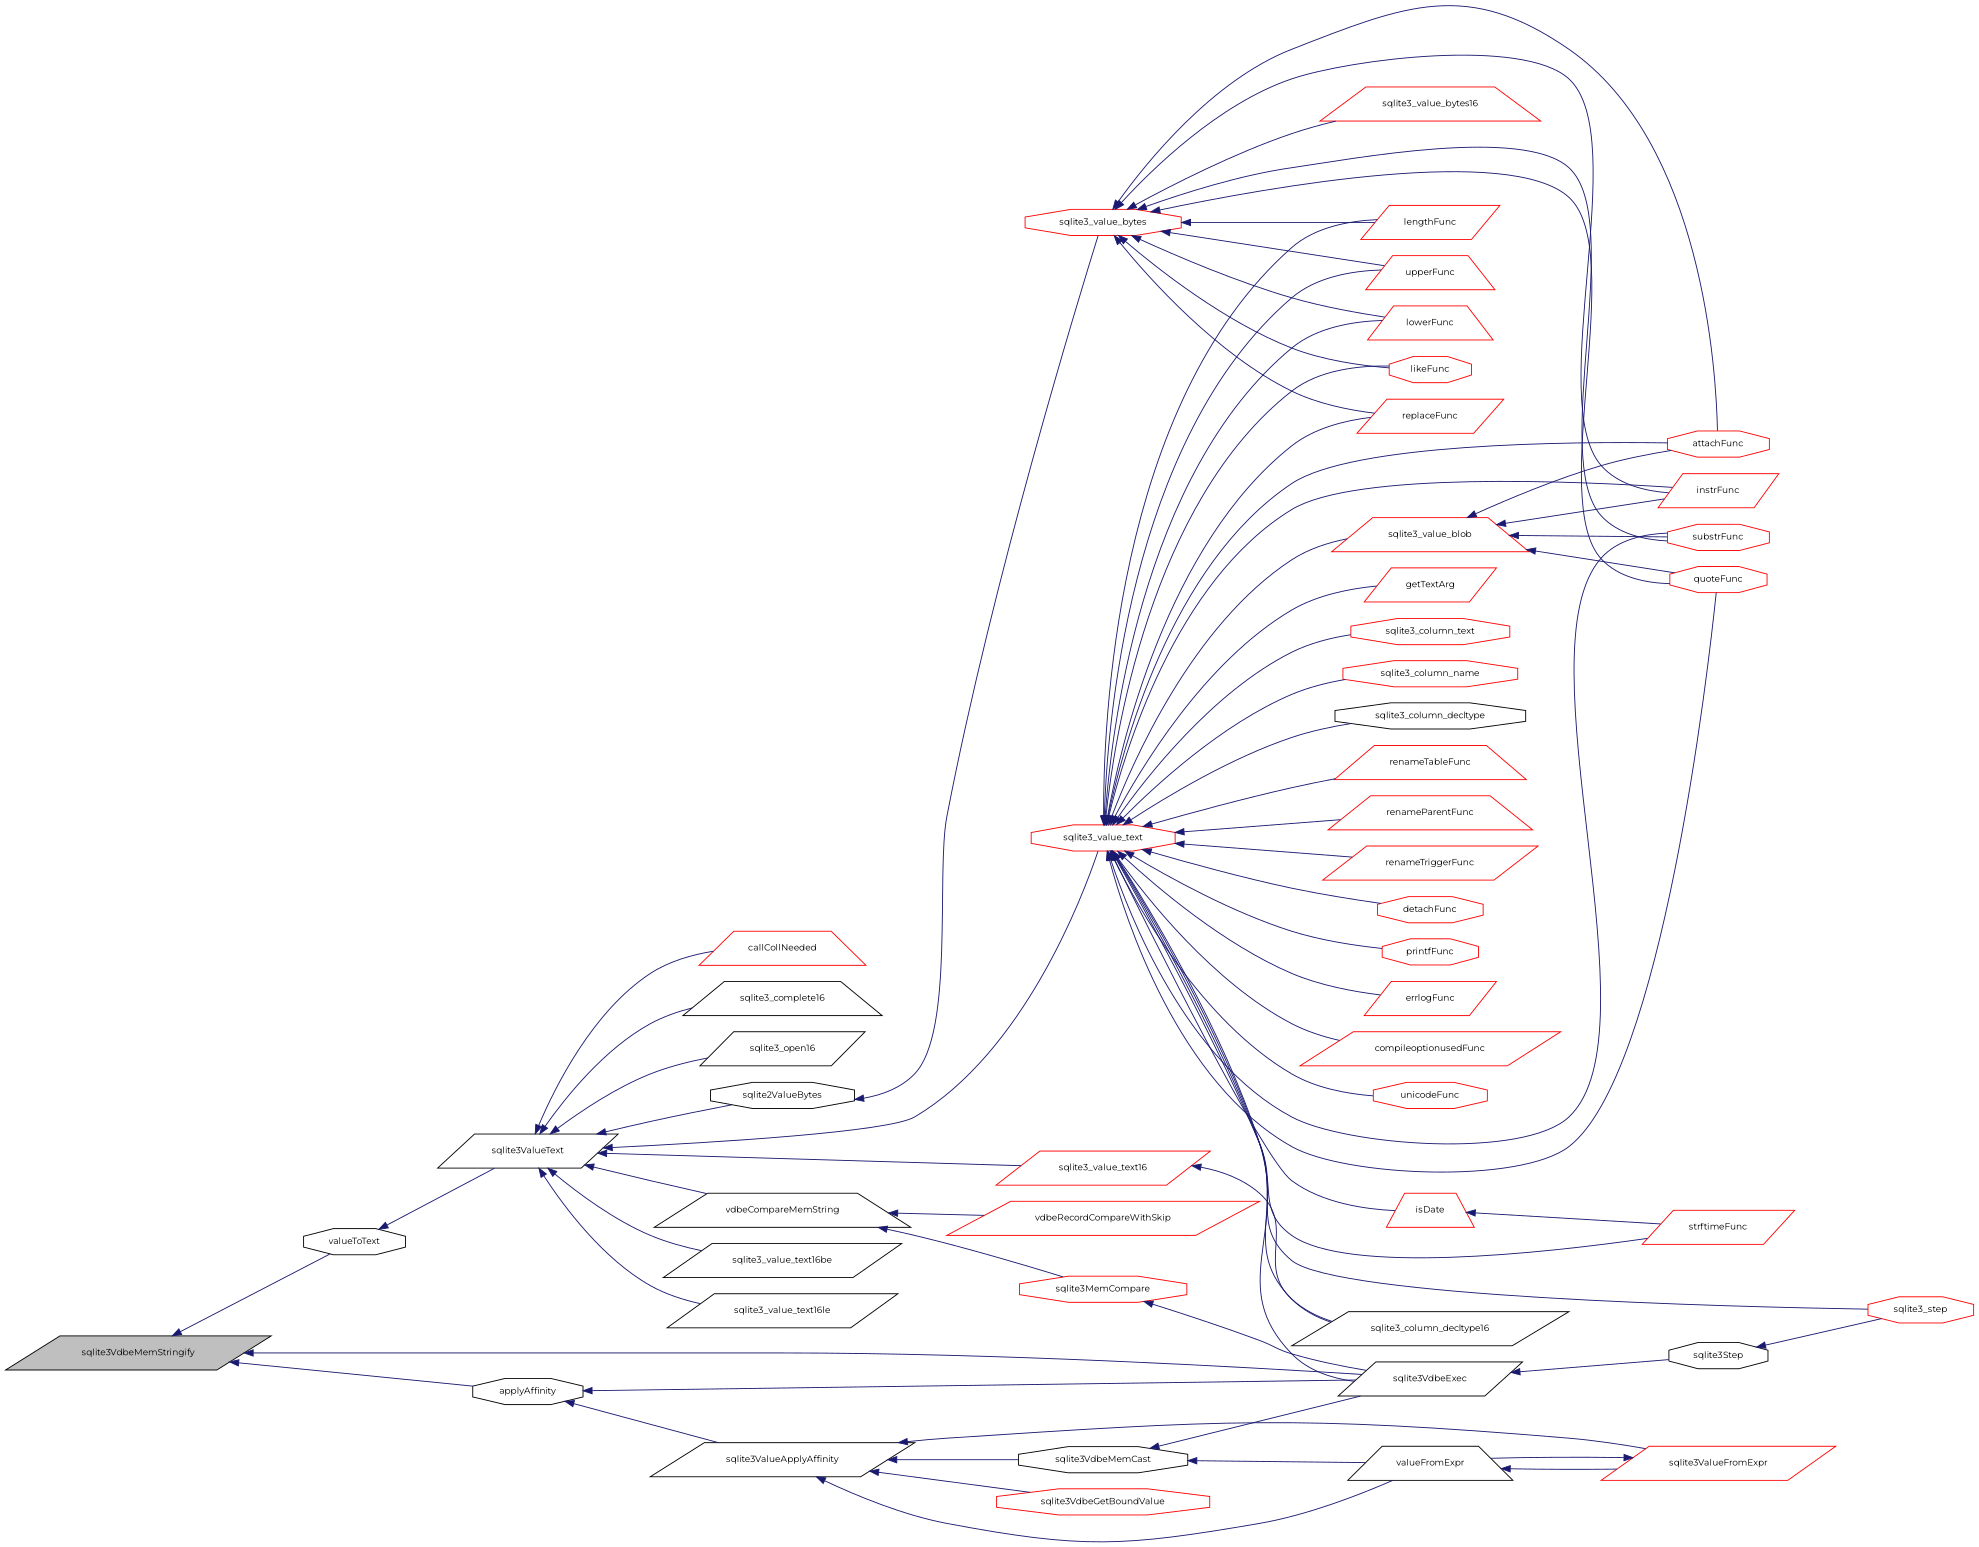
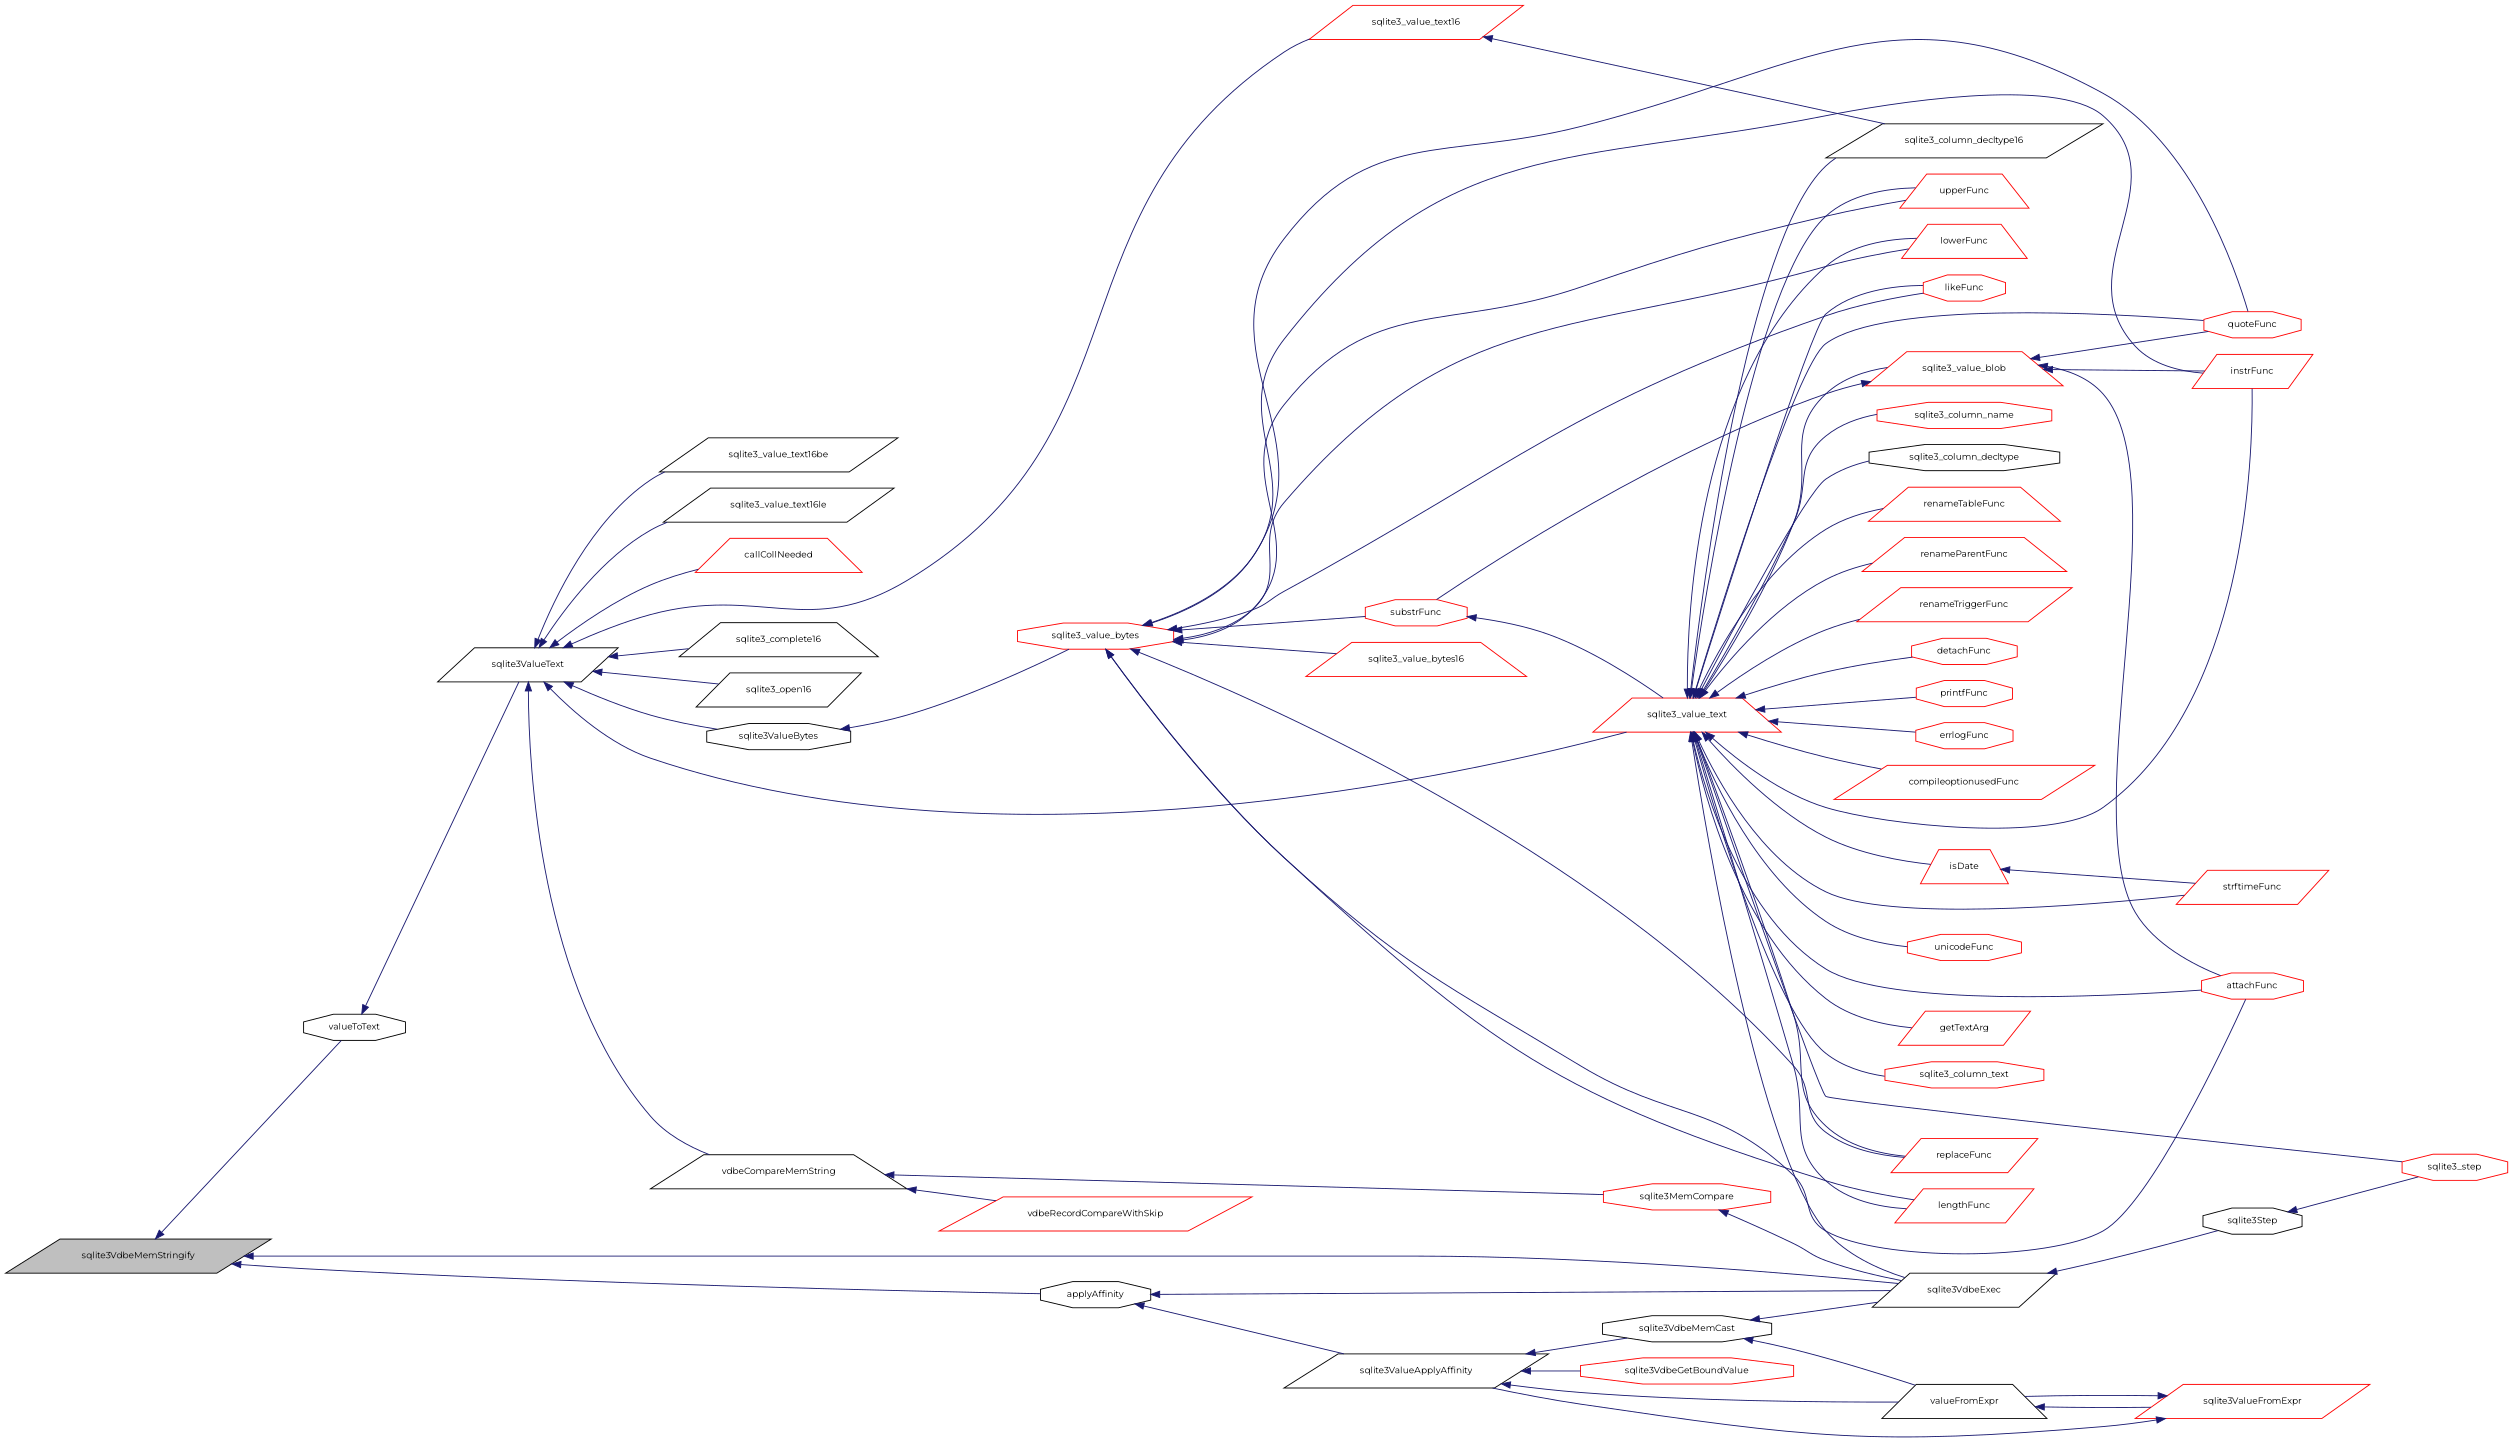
(1103, 838) -> (1687, 715)
(1430, 999) -> (1964, 736)
(782, 1095) -> (779, 737)
(1578, 1100) -> (1575, 645)
(1277, 1423) -> (1823, 1434)
